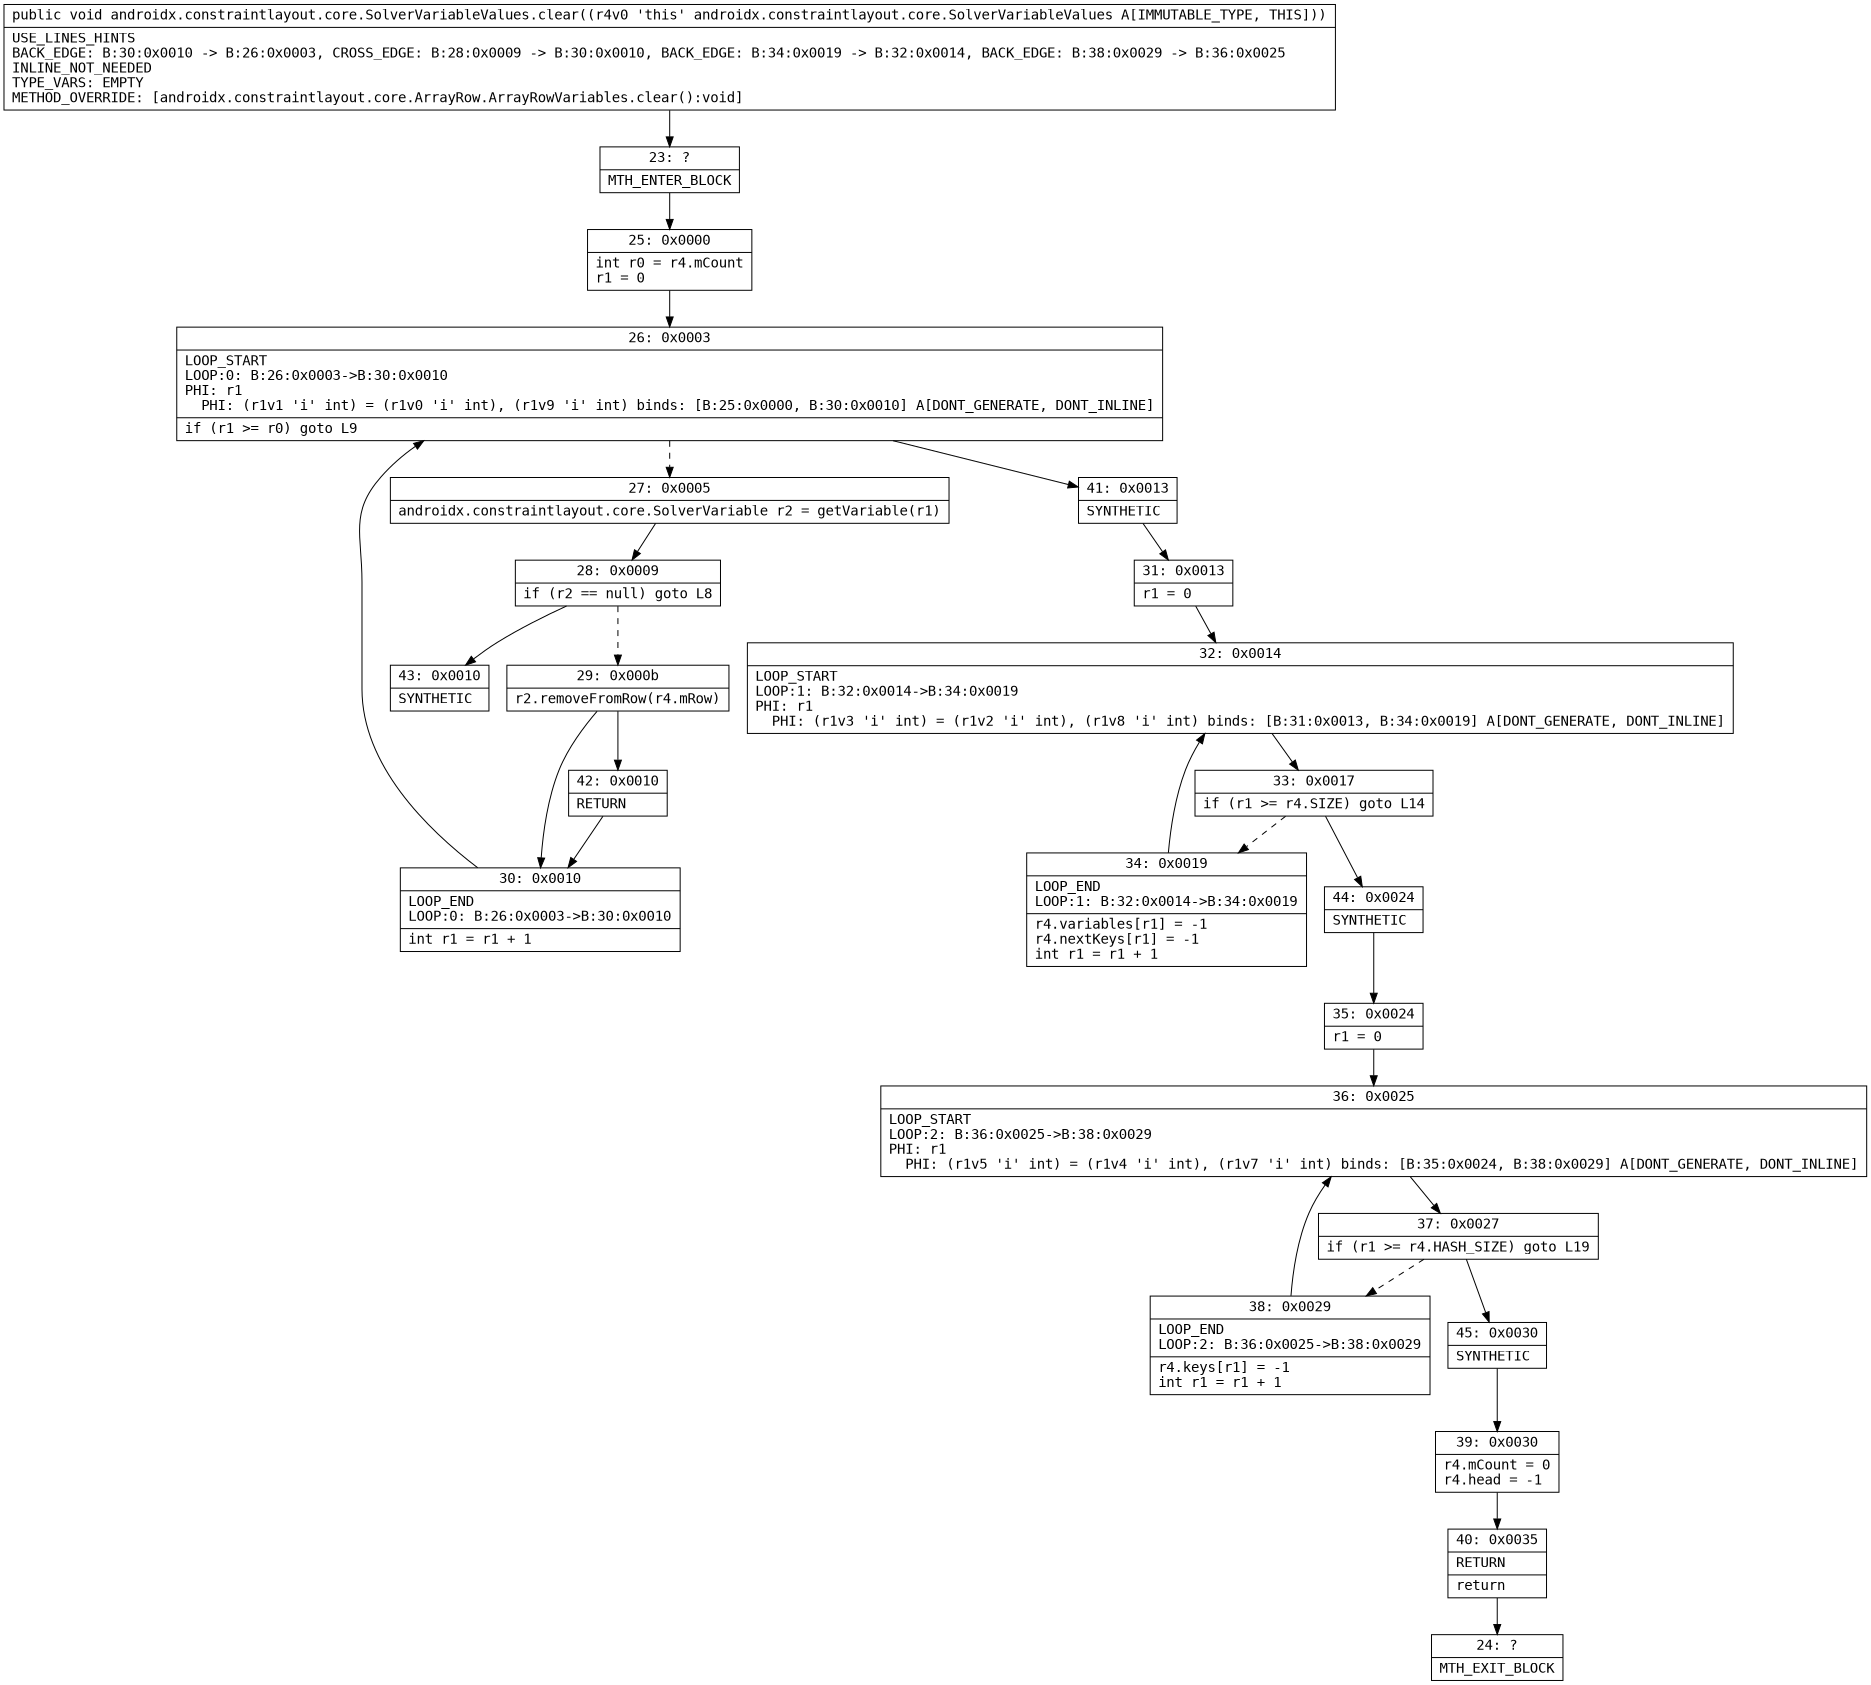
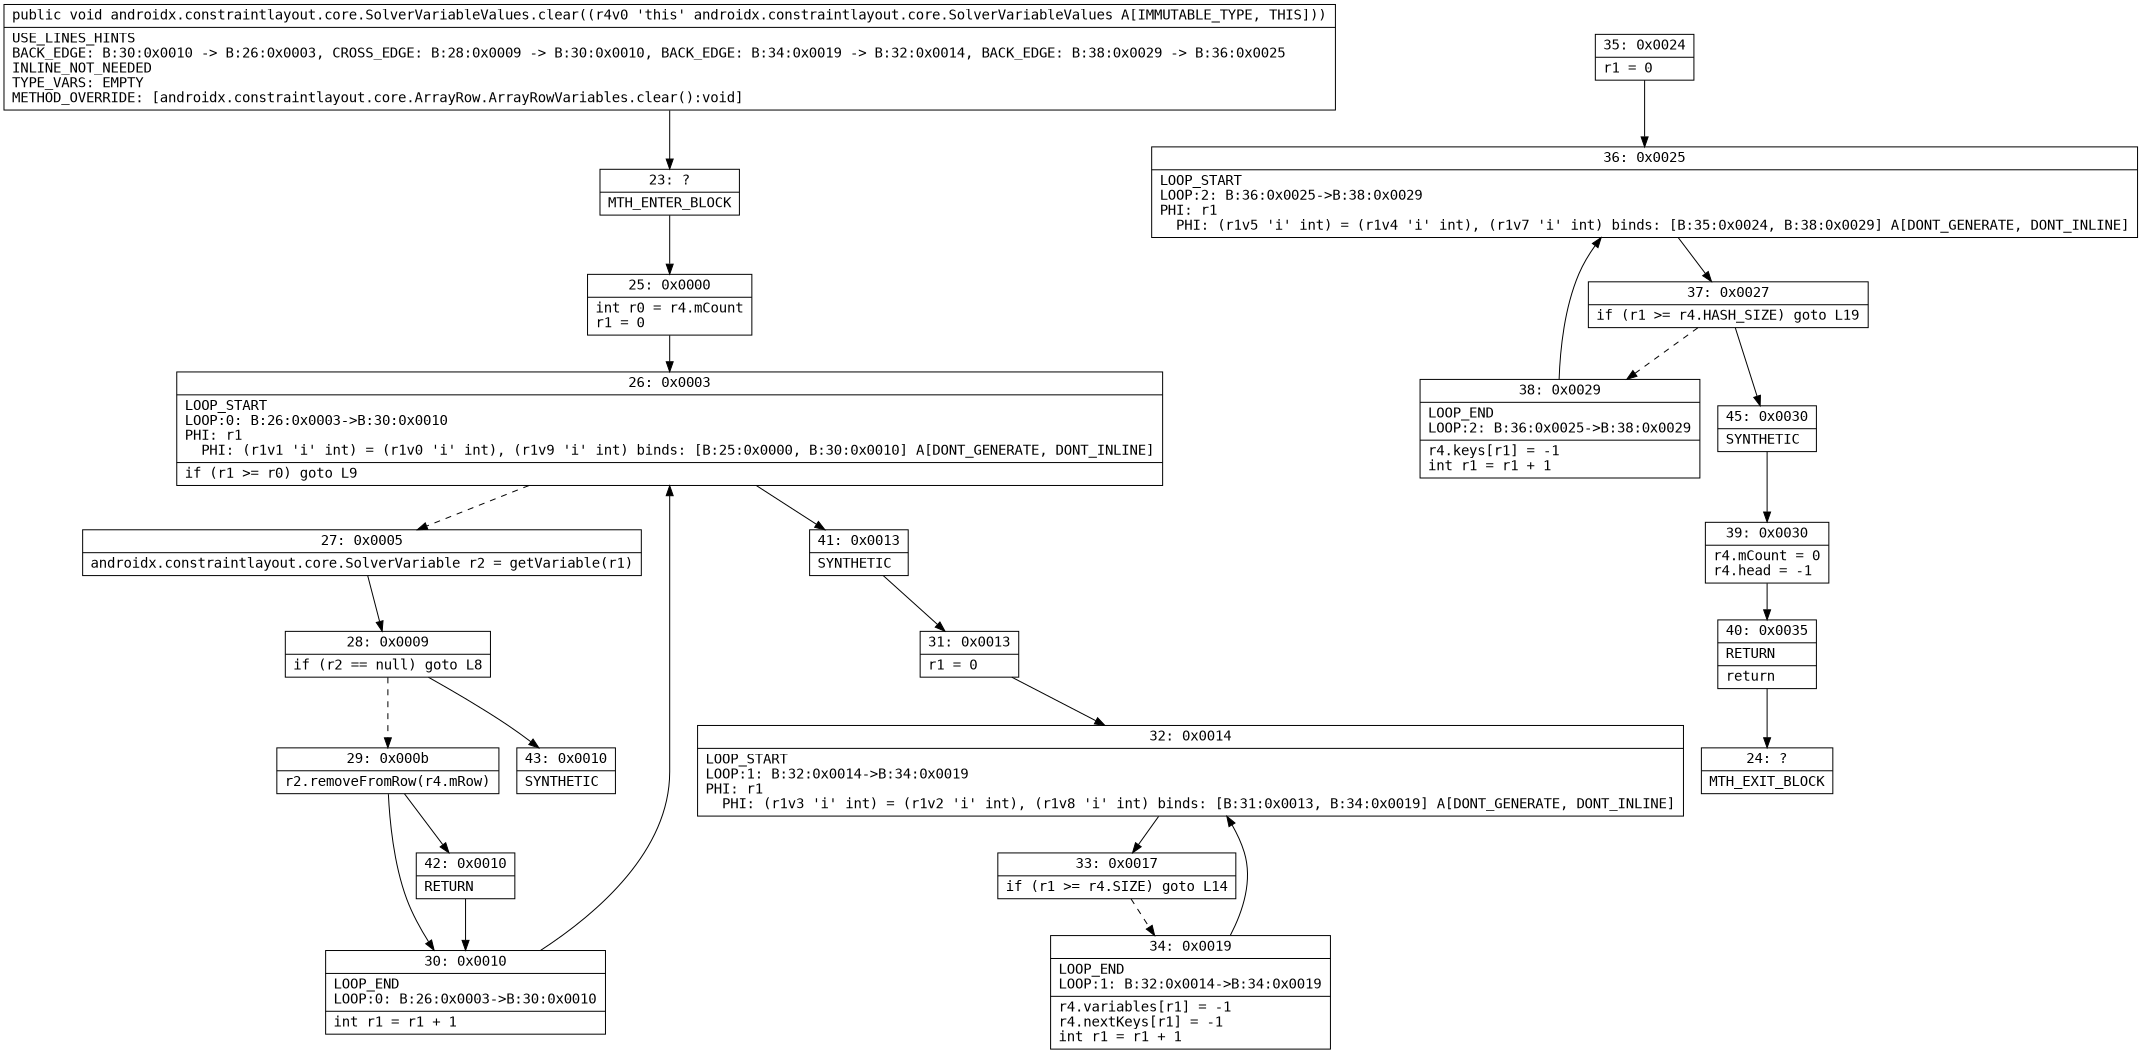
(1374, 910) -> none
